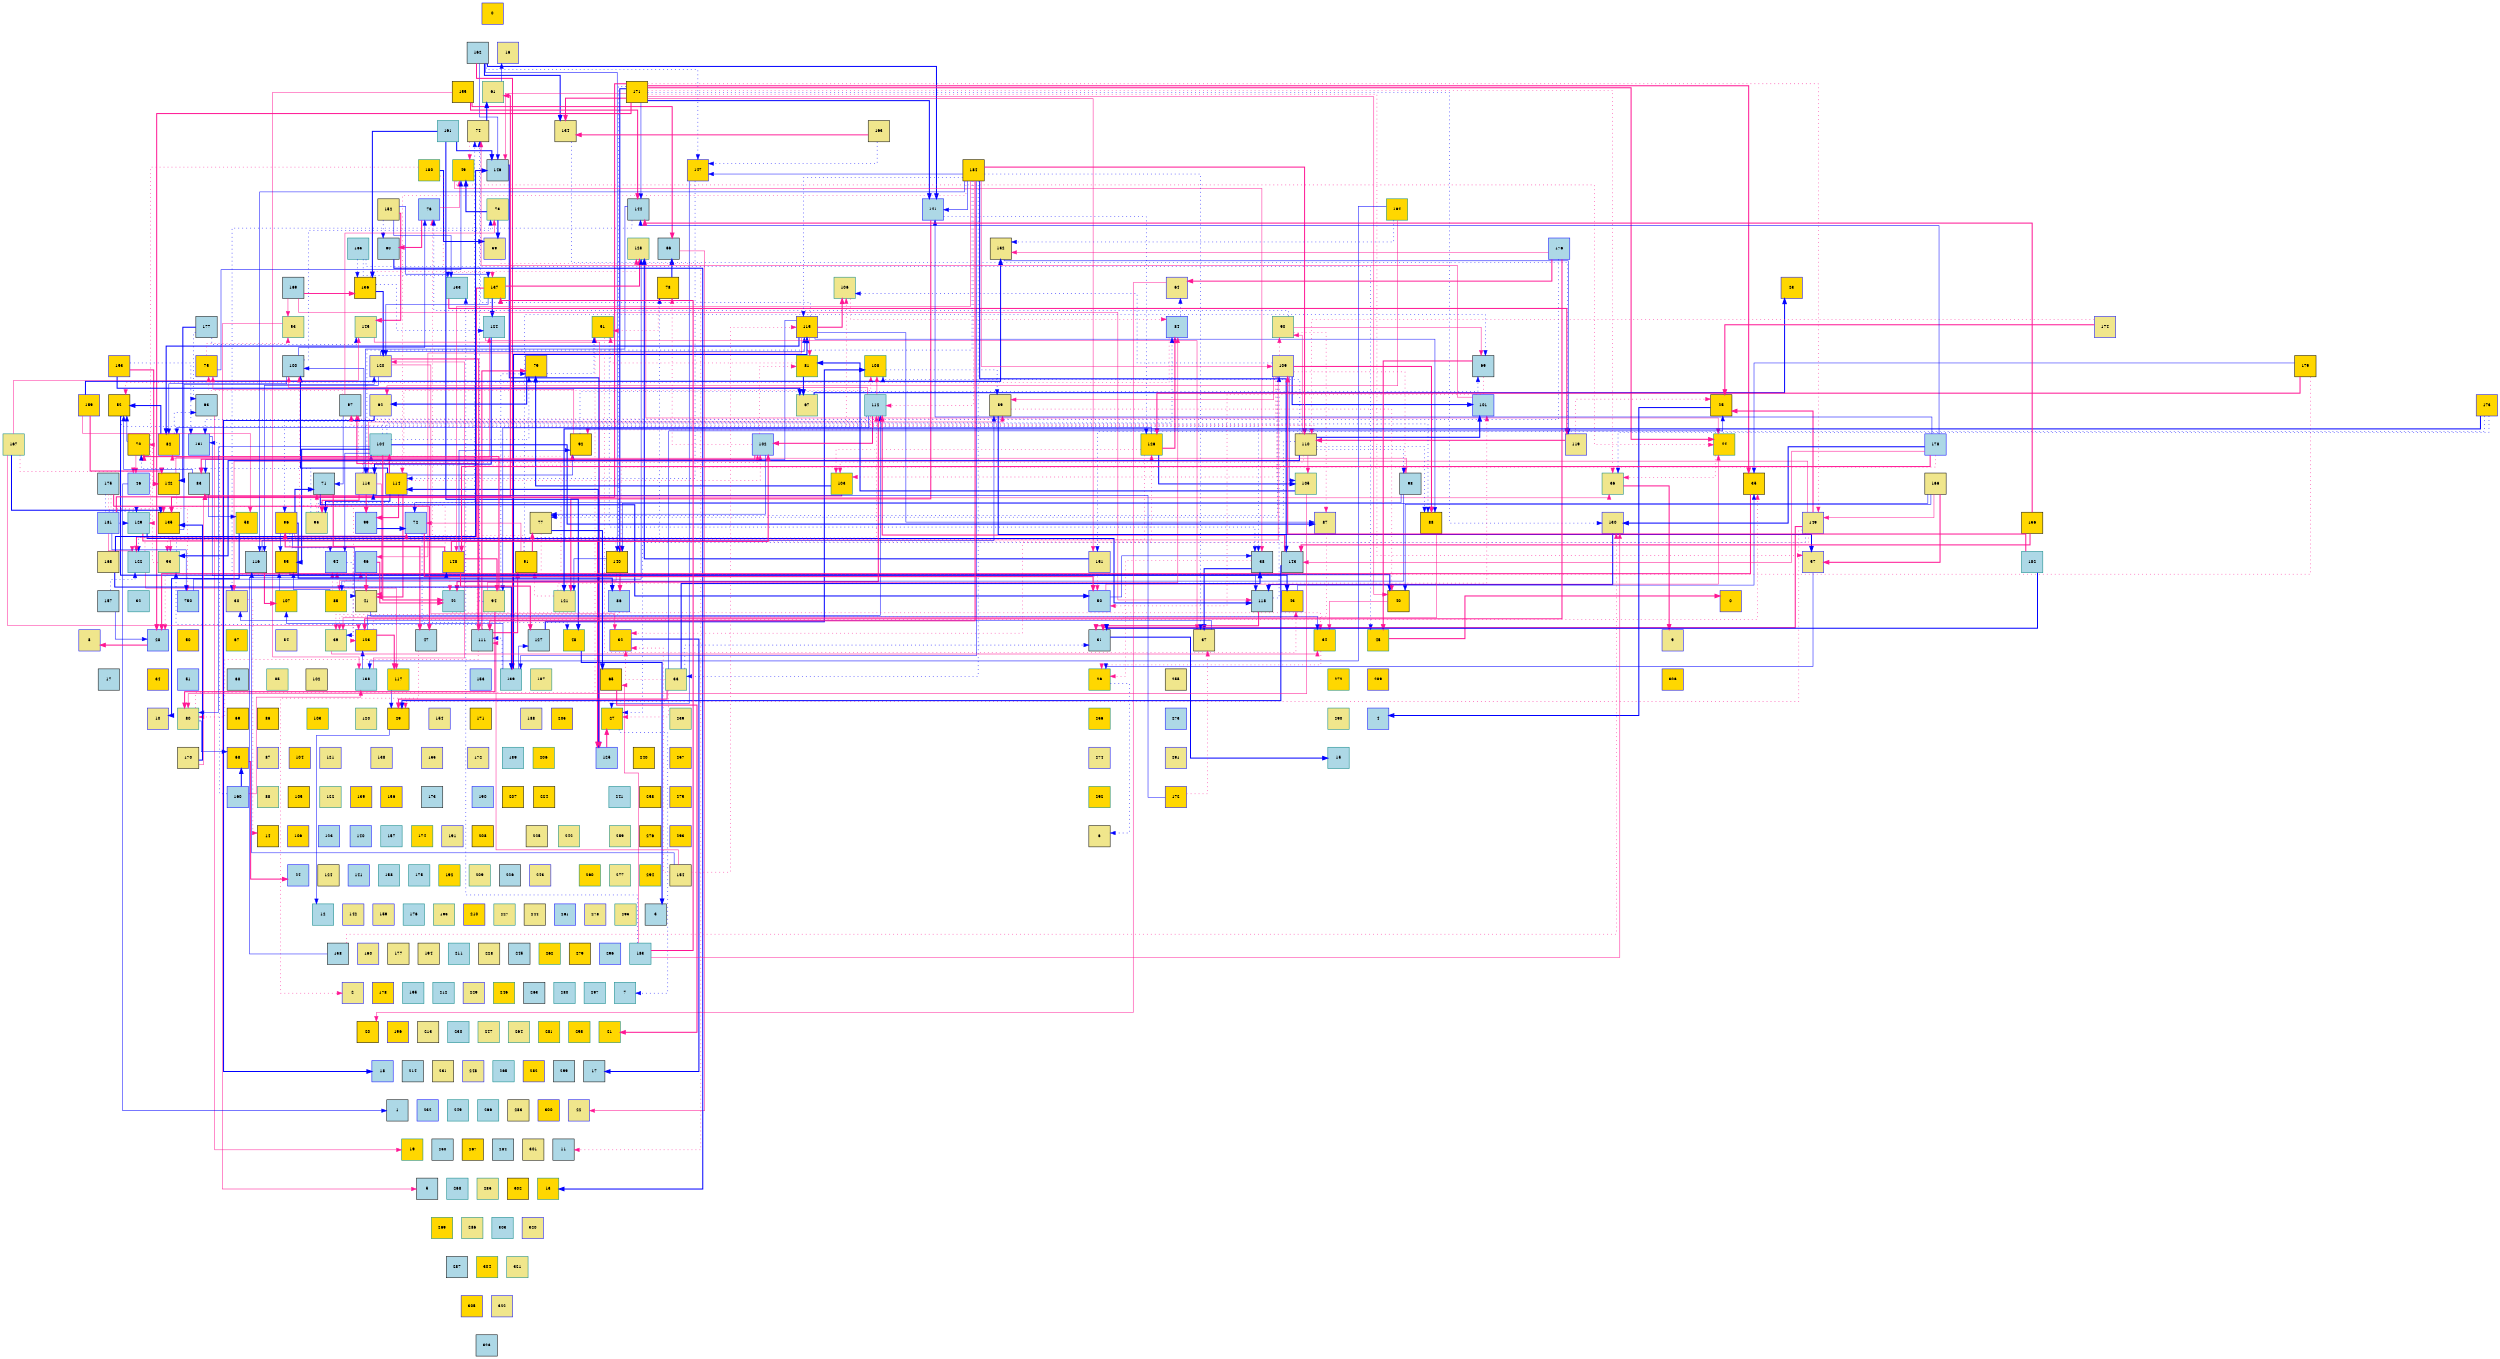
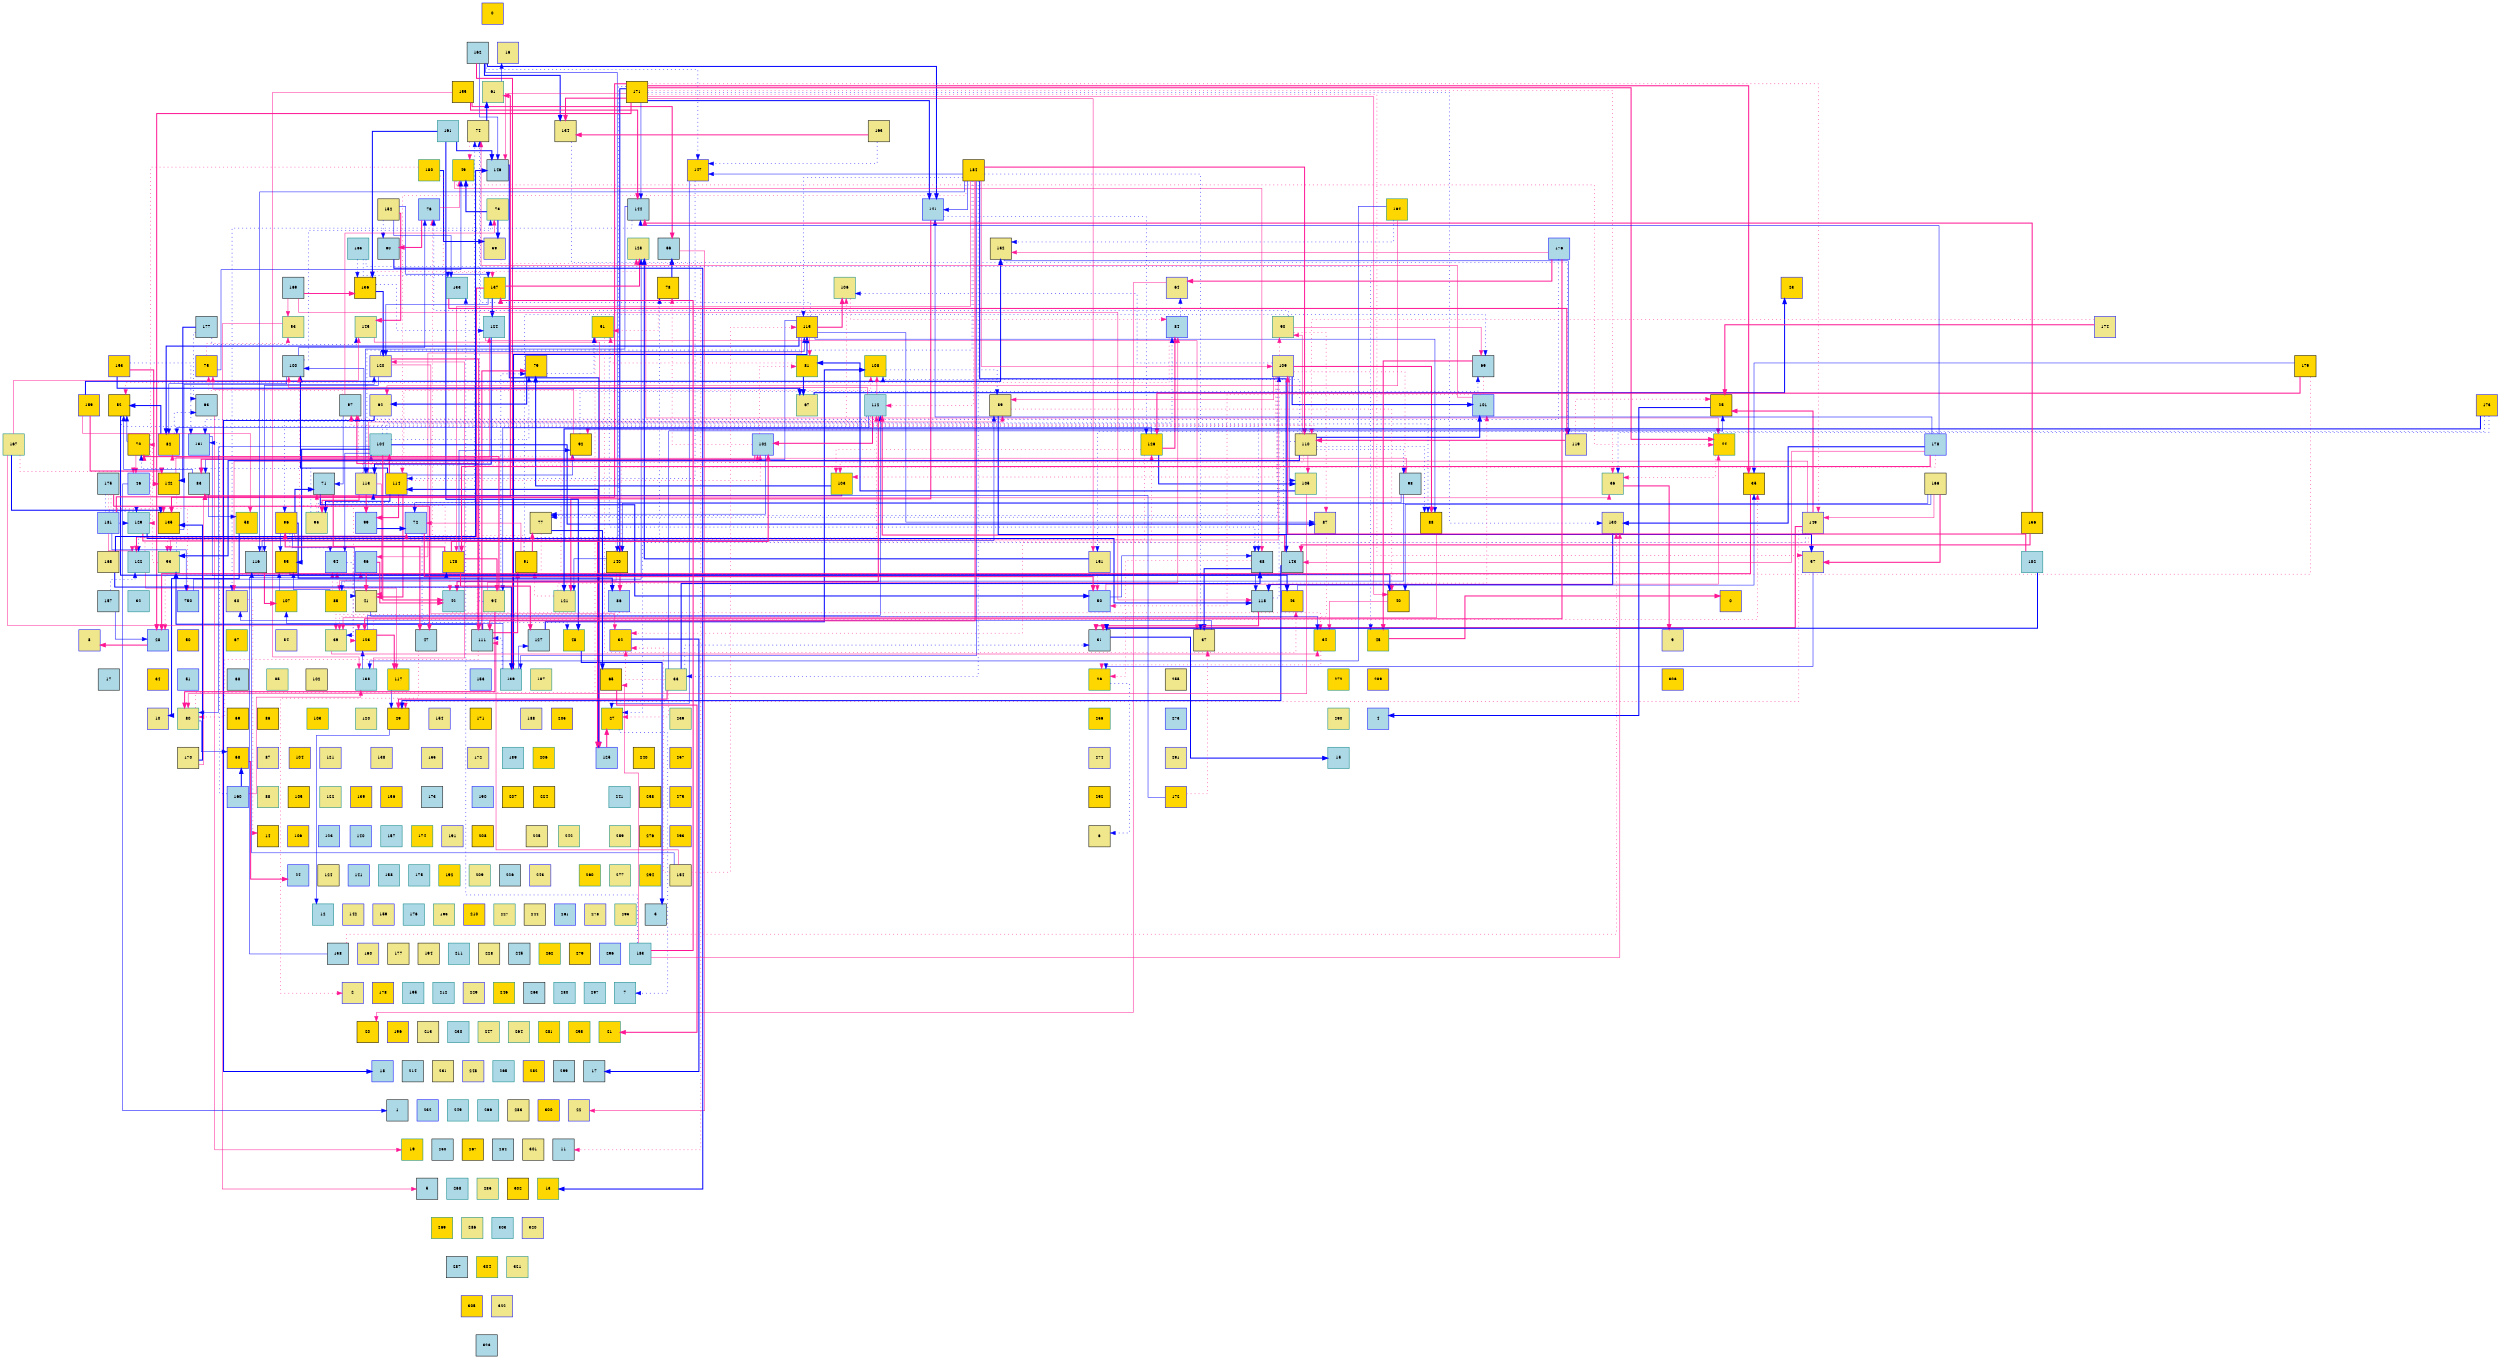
(309, 624) -> (309, 624)
(1100, 797) -> (1100, 797)
